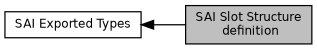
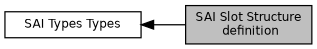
(73, 25) -> (73, 25)
